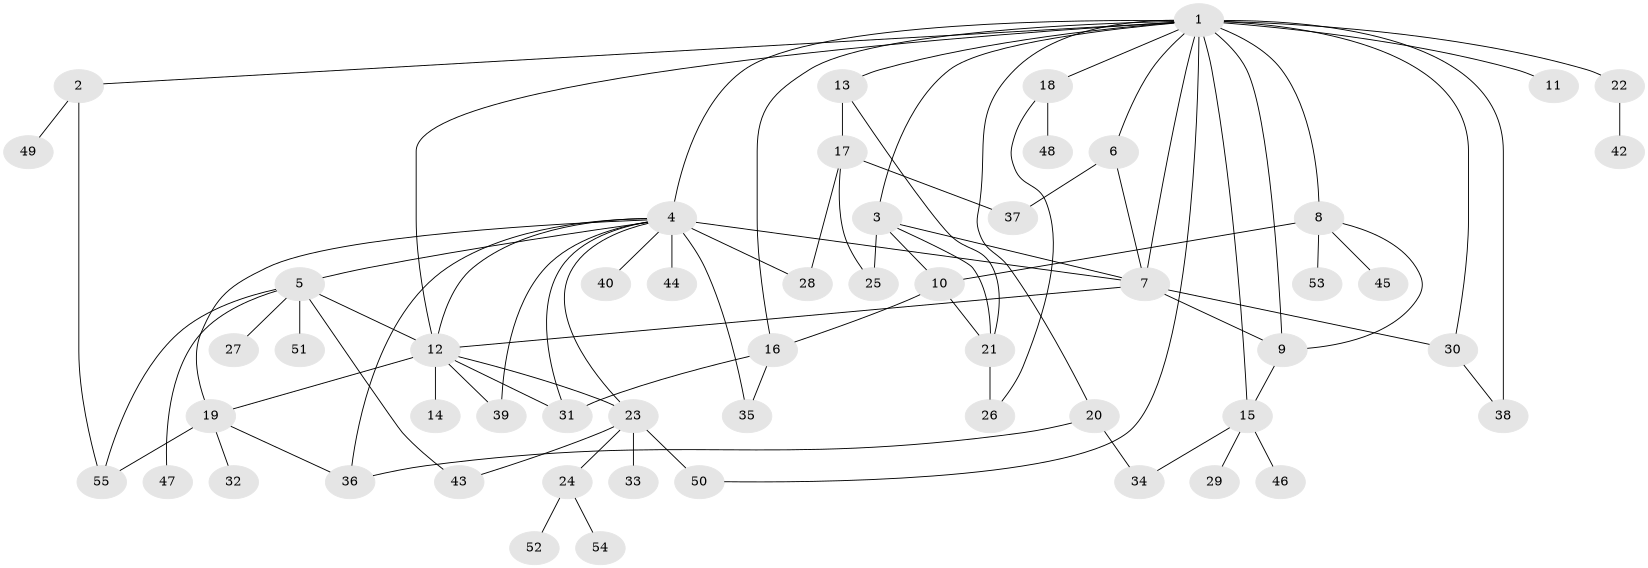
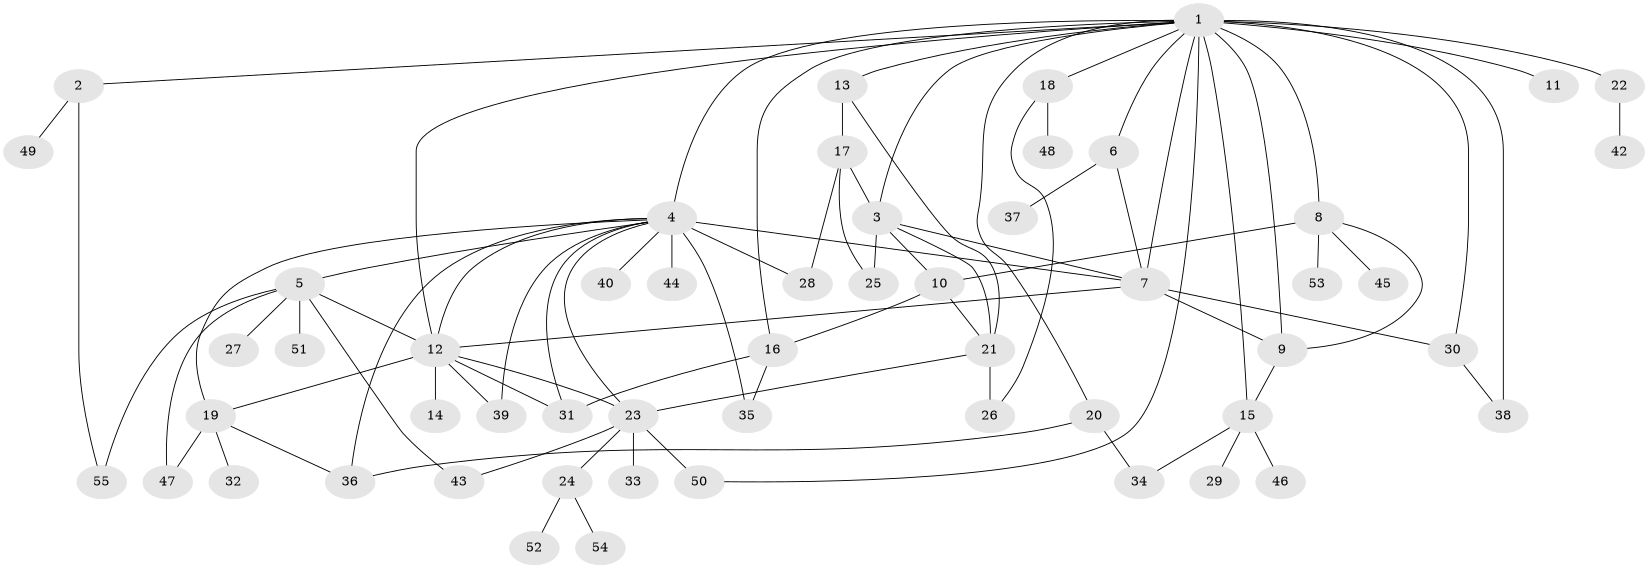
(928, 185) -> (860, 185)
none -> (812, 382)
(156, 449) -> (189, 449)
